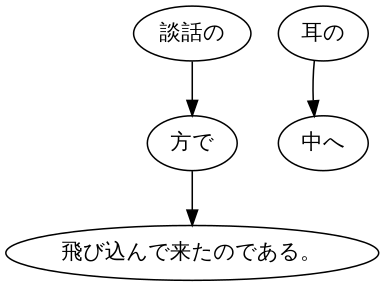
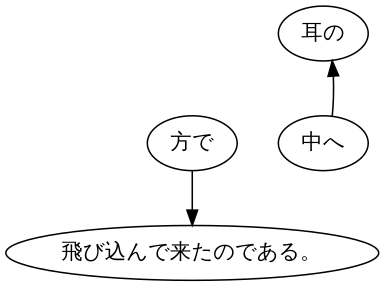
(192, 34) -> none
(313, 81) -> (333, 96)
